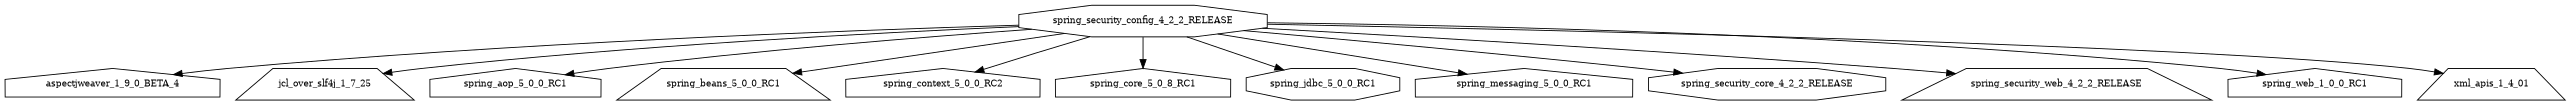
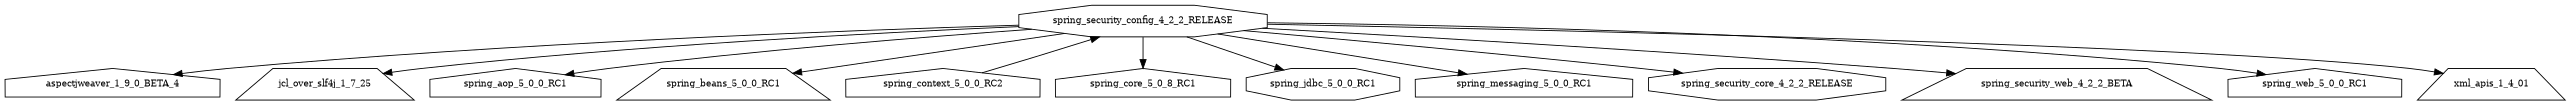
(1037, 53) -> (1037, 56)
(2057, 84) -> (2057, 84)
(2315, 84) -> (2315, 84)
